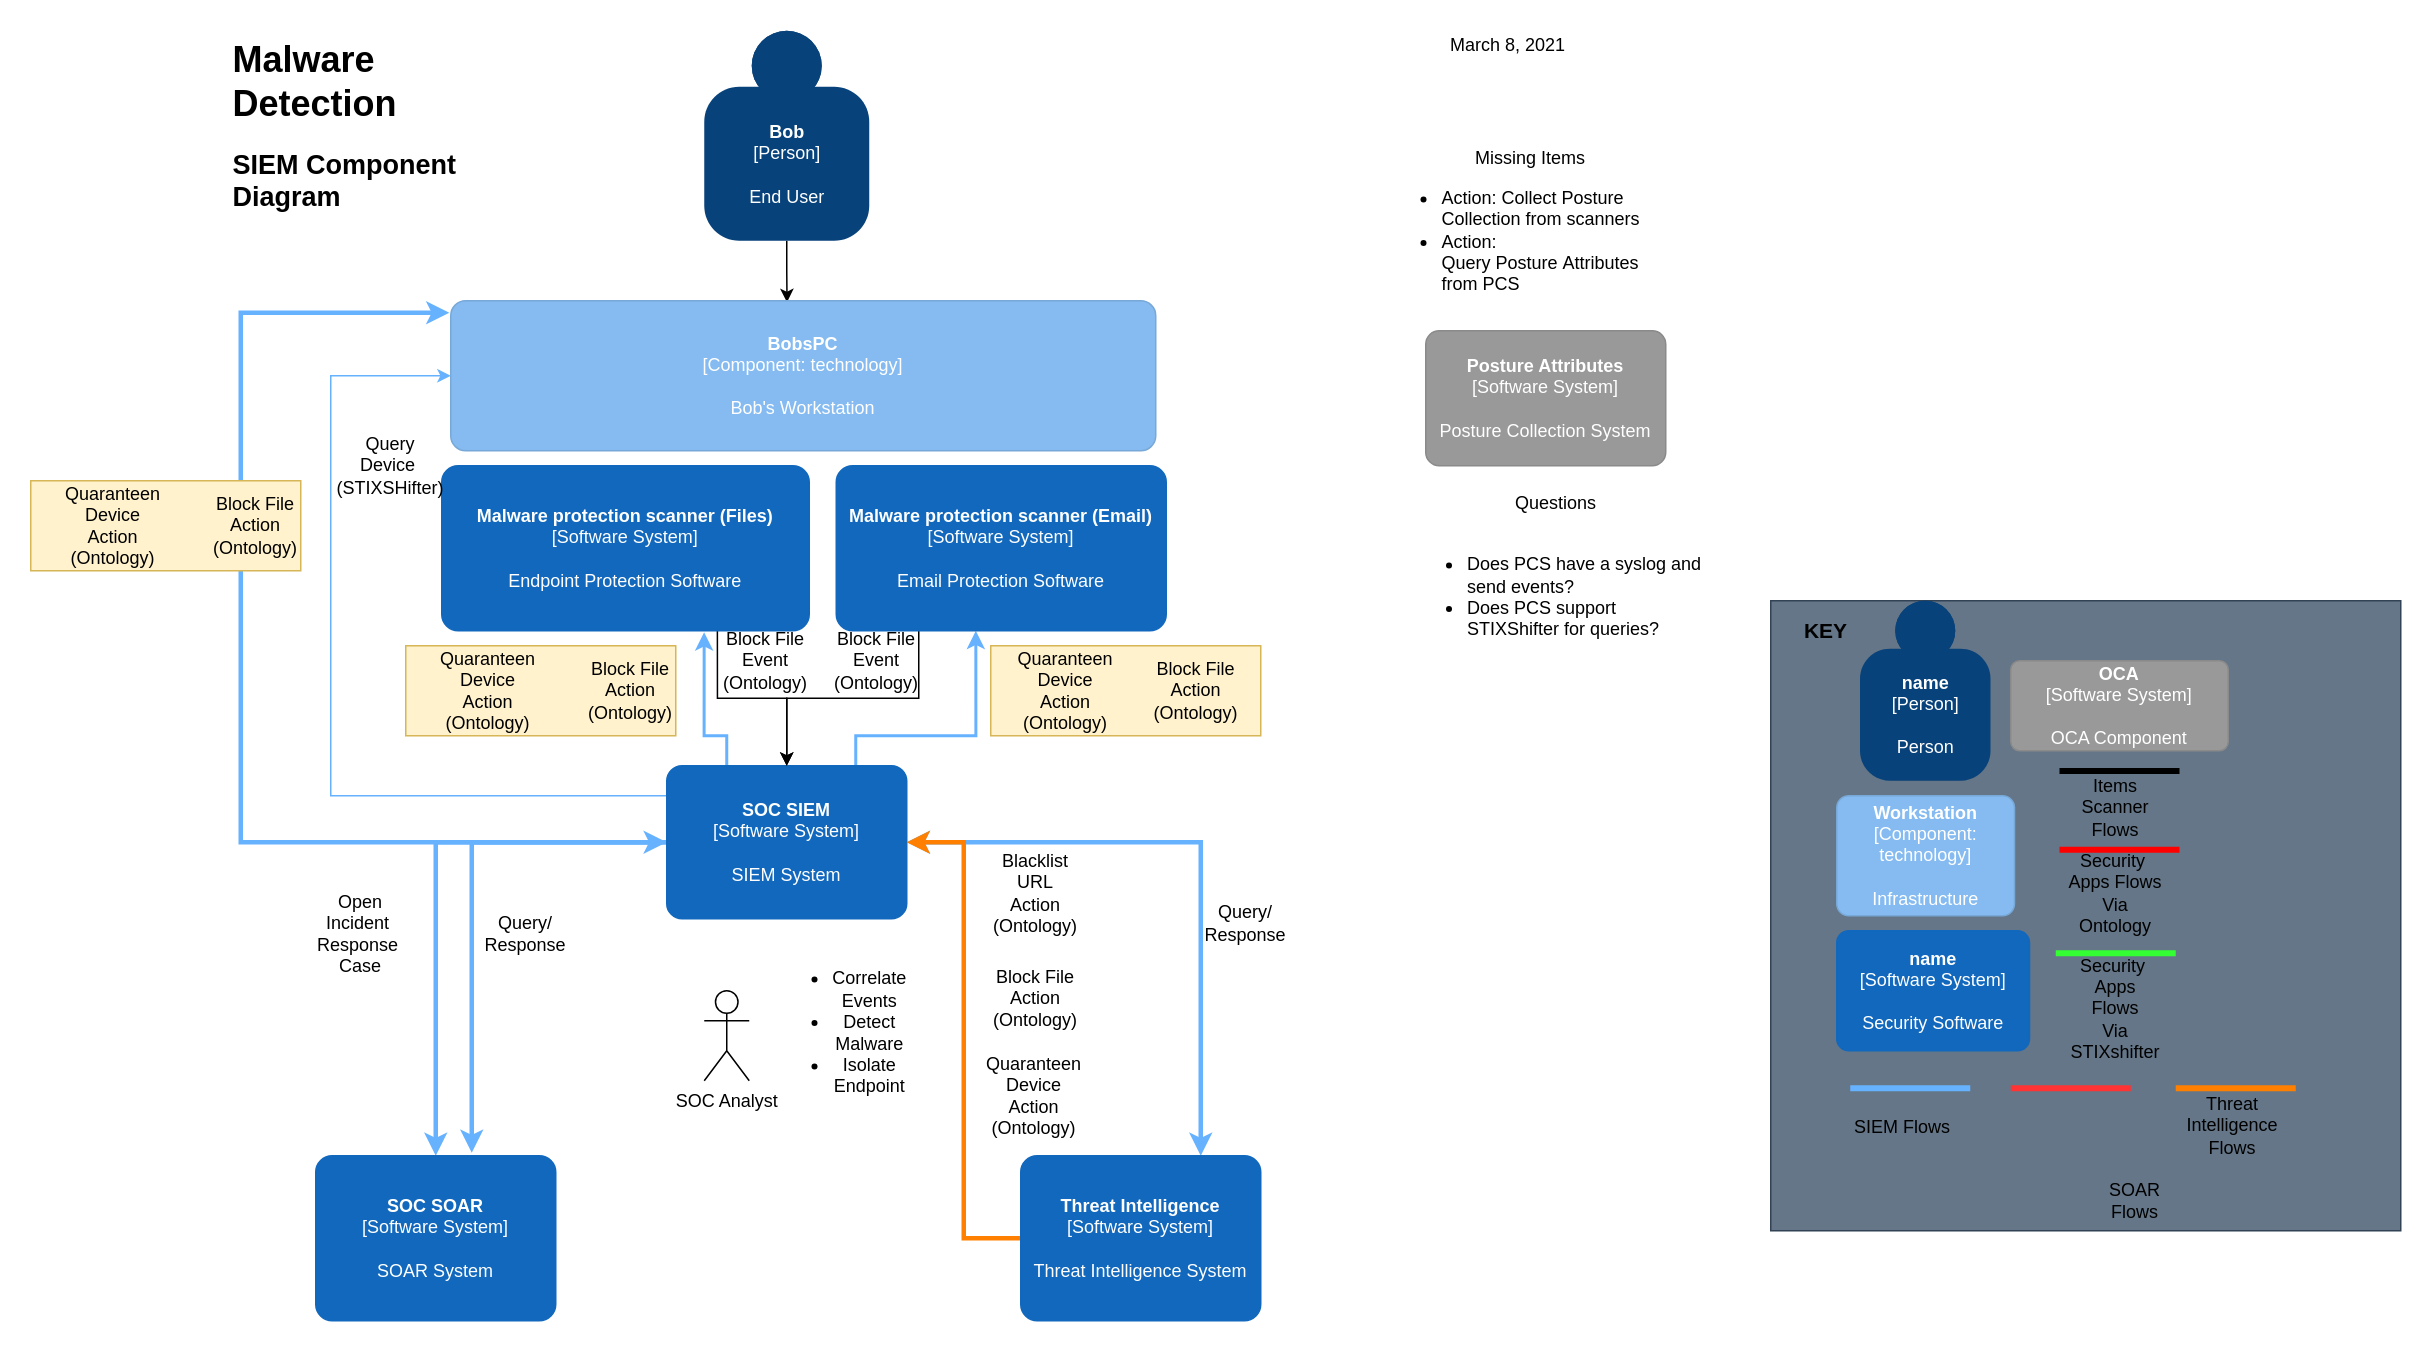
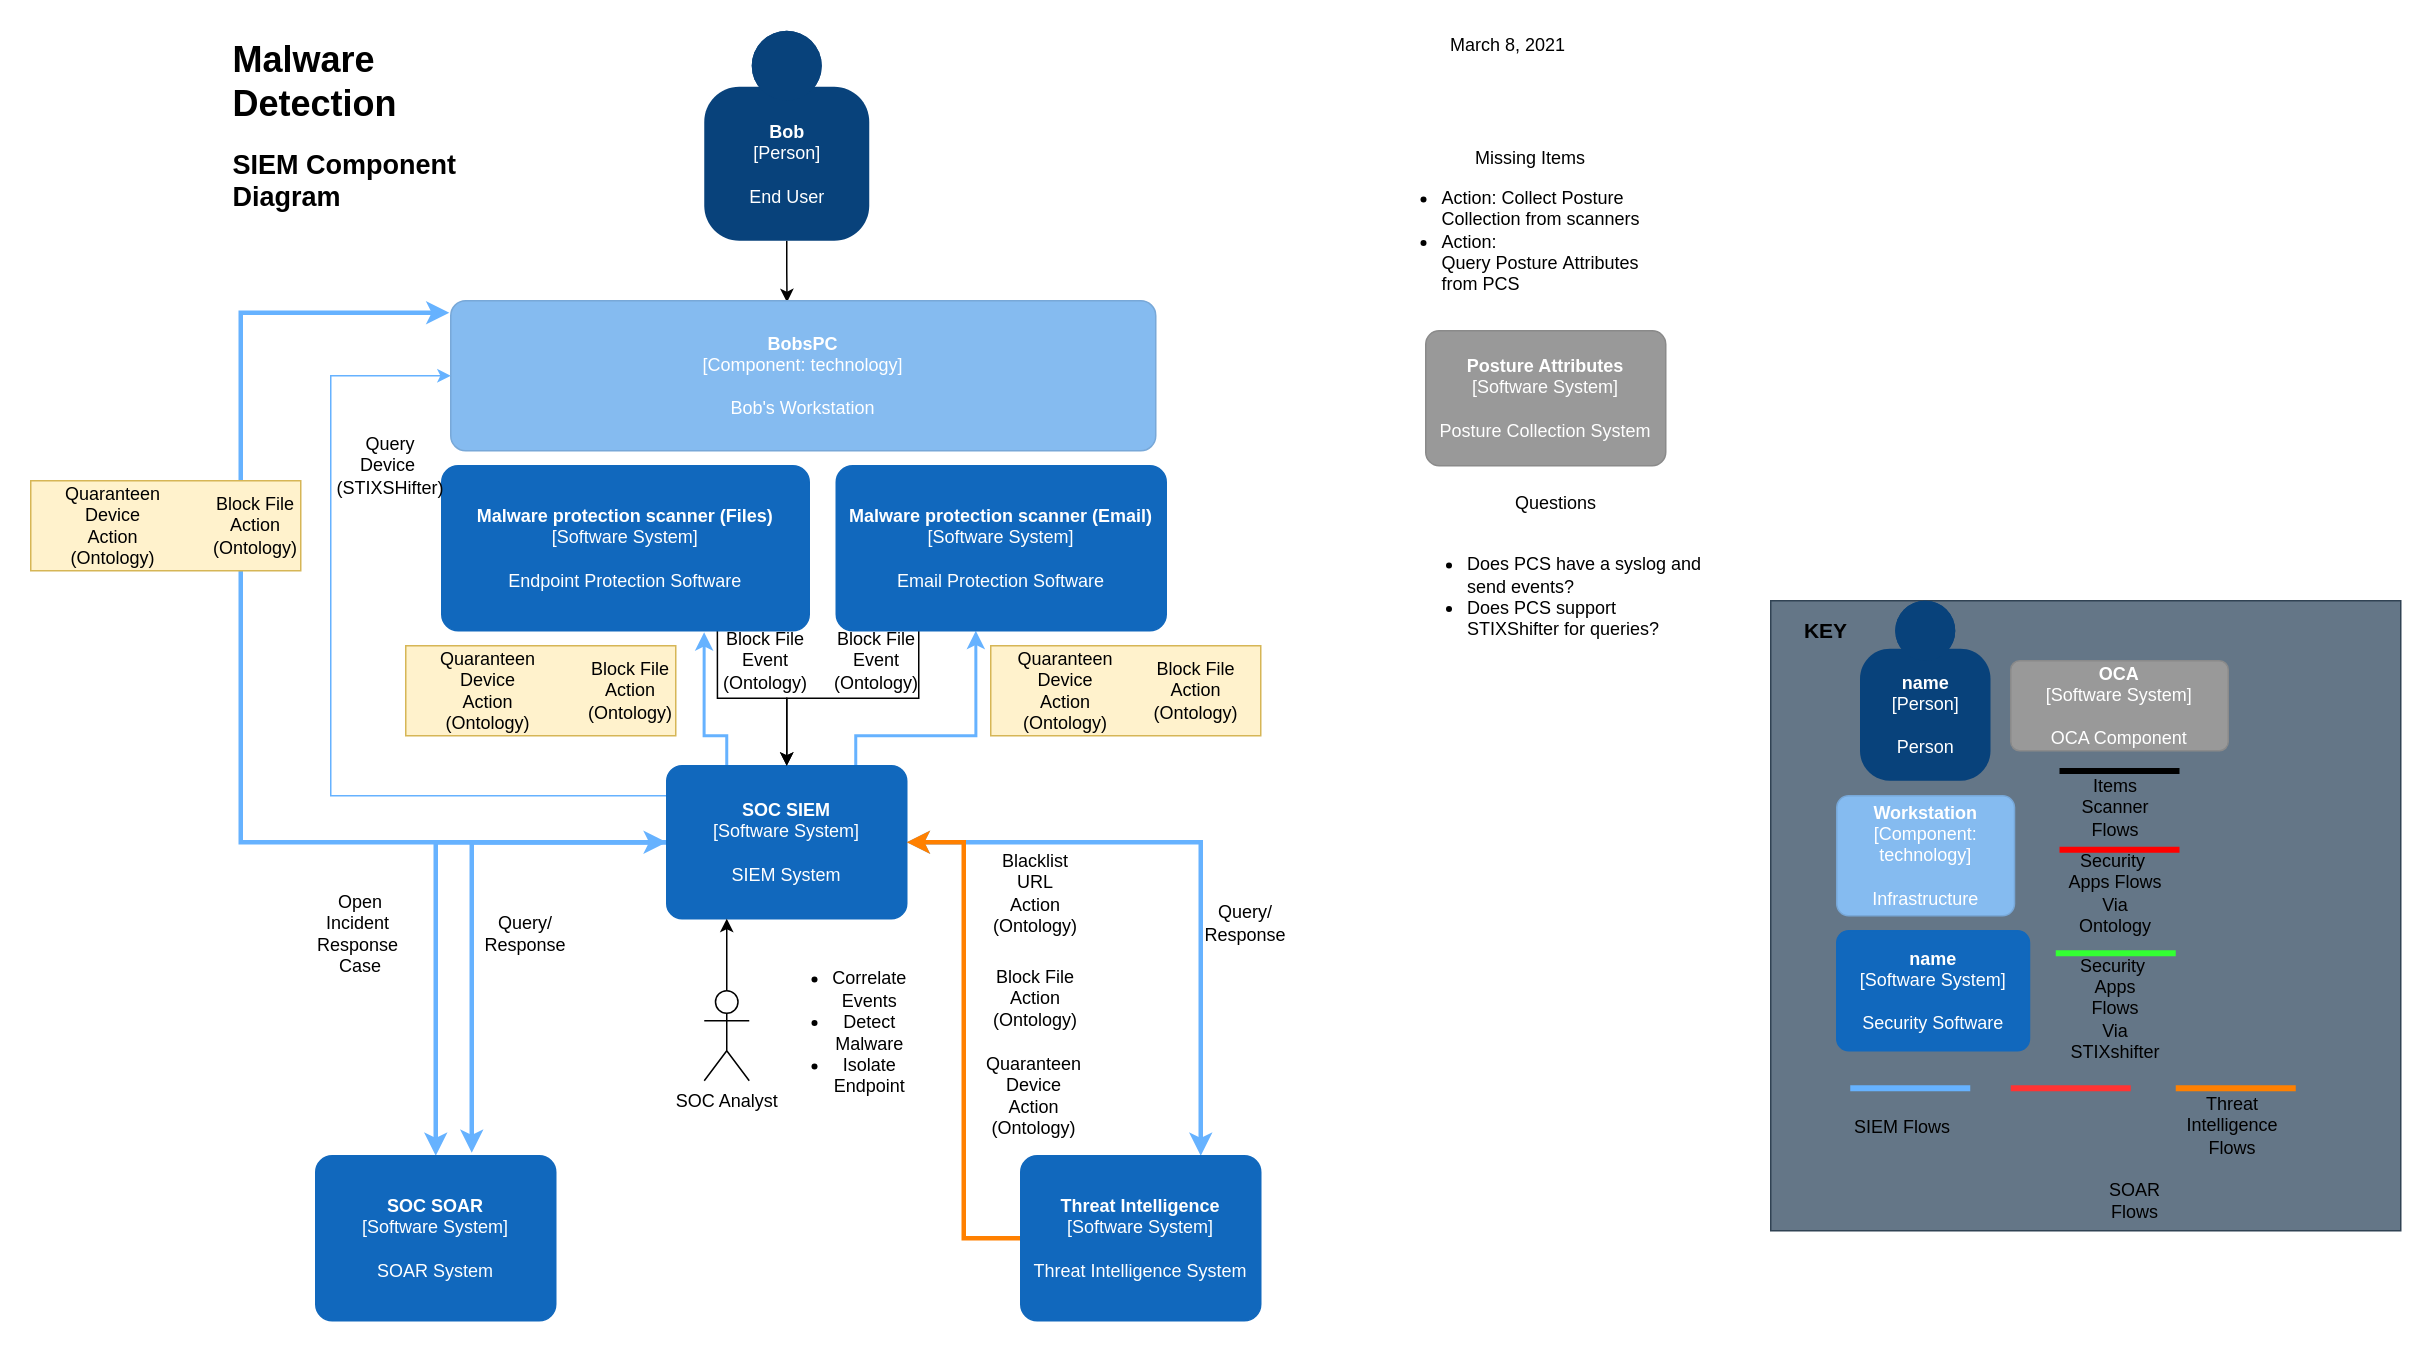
none -> (727, 960)
